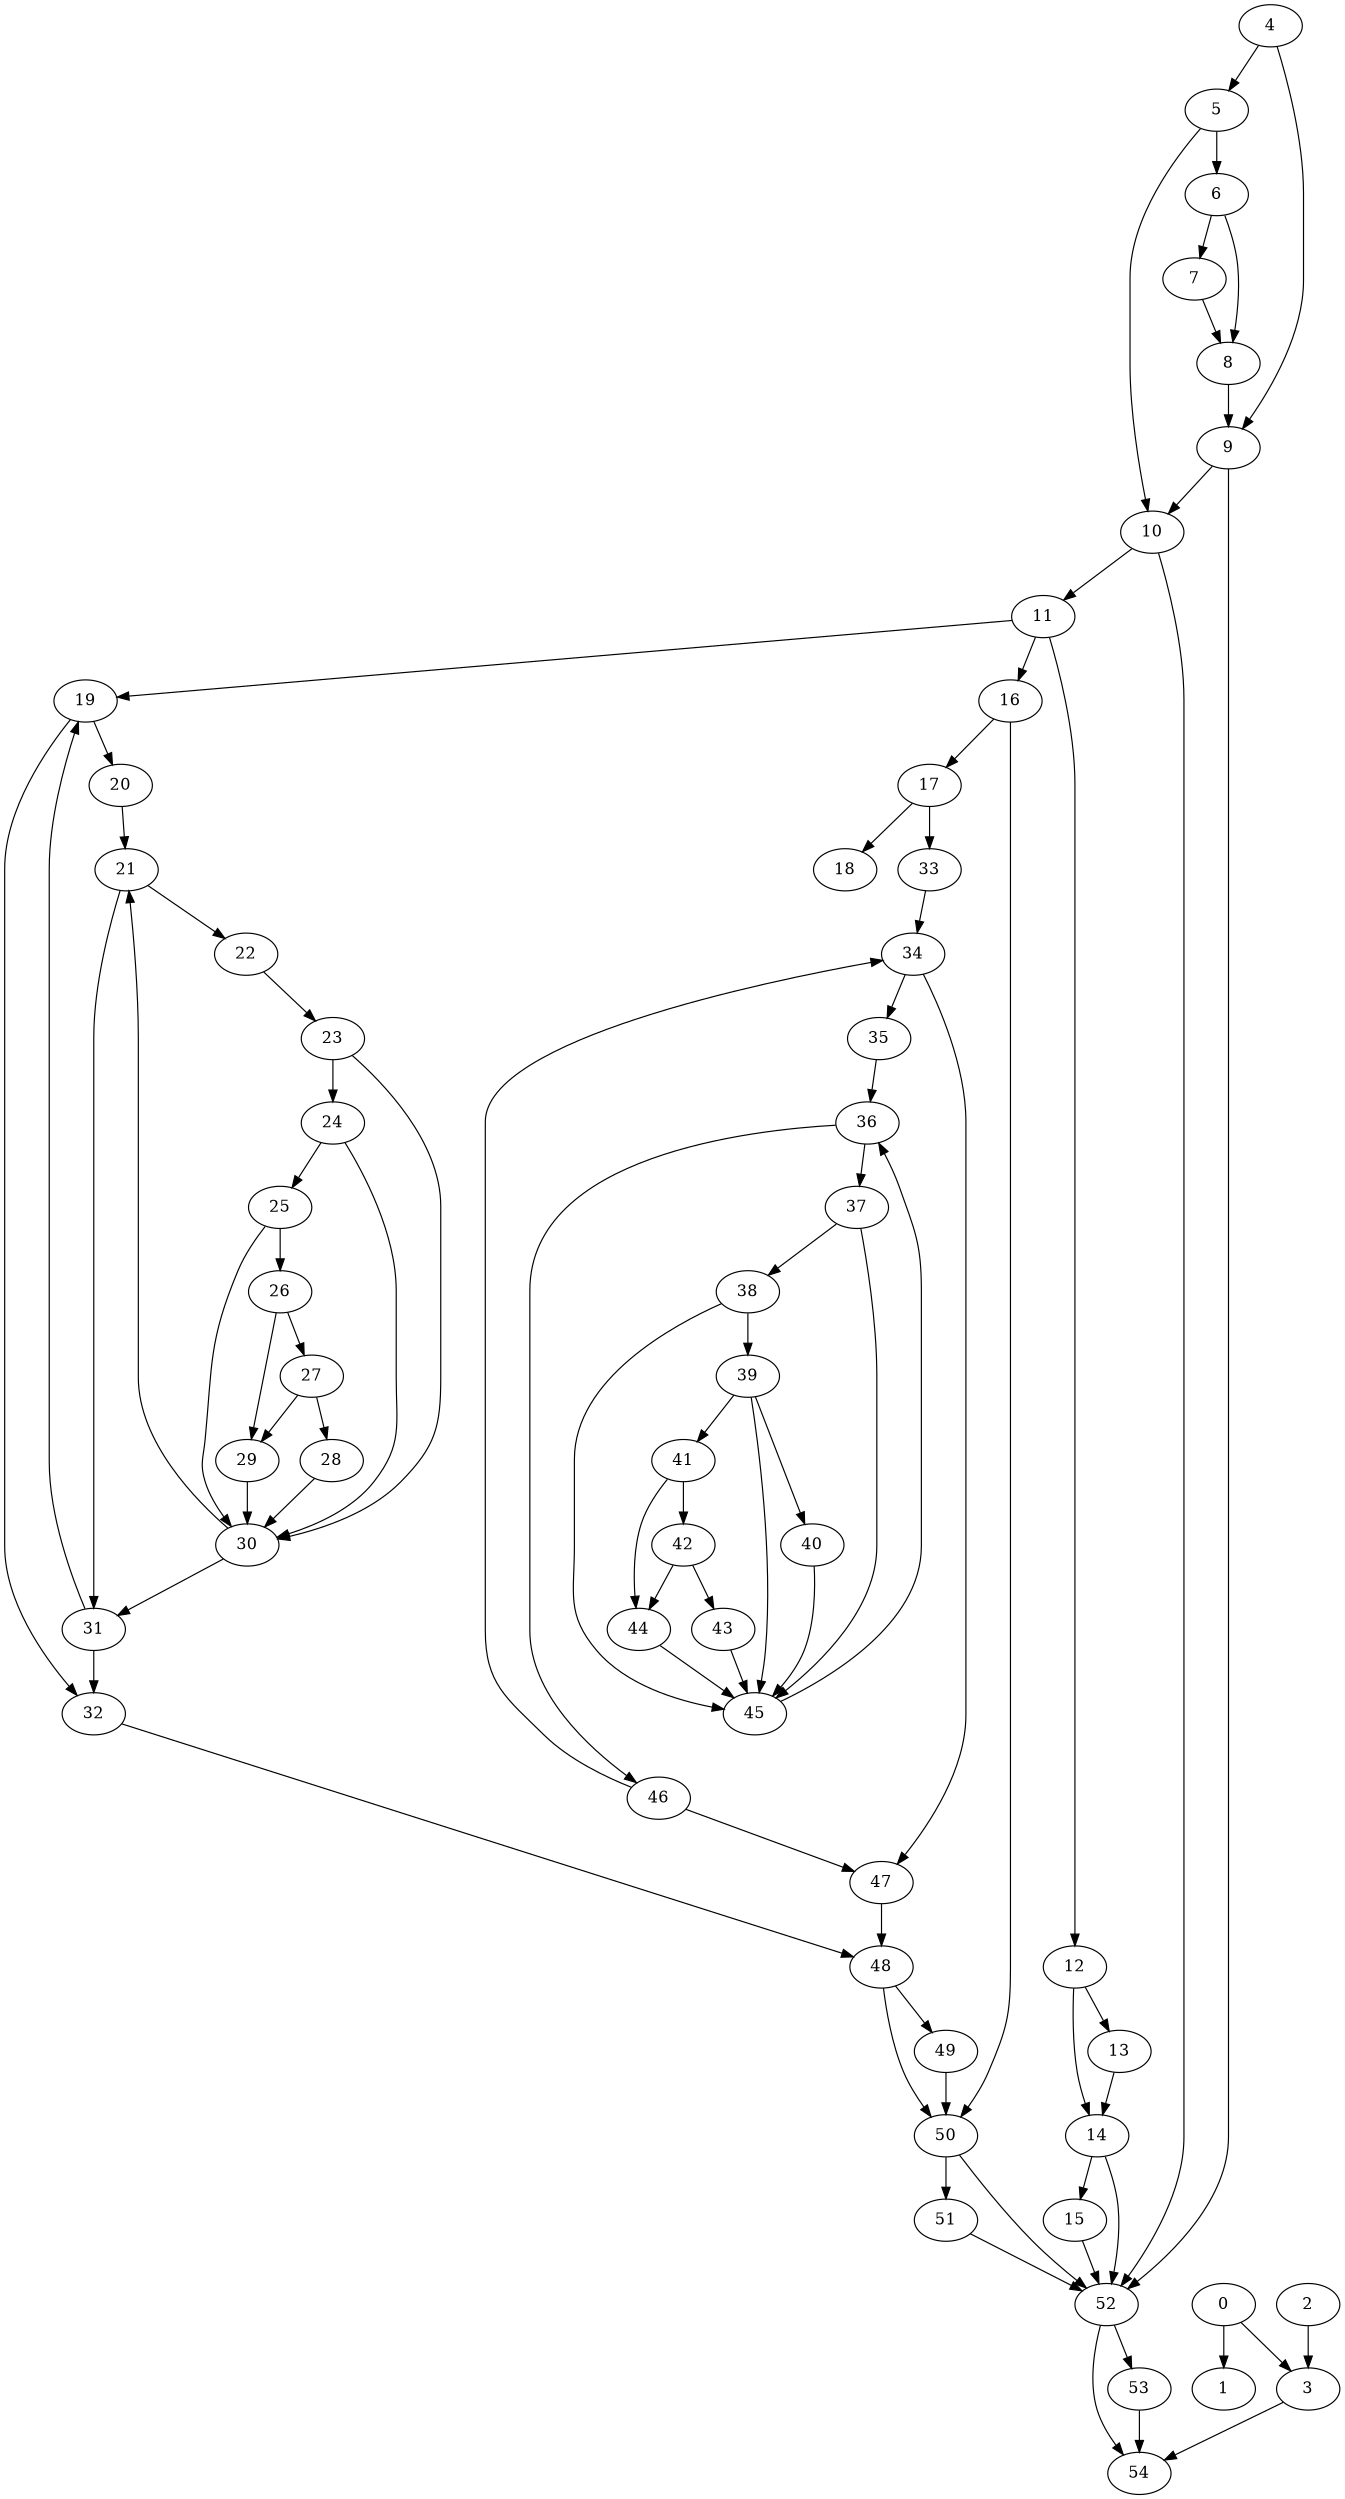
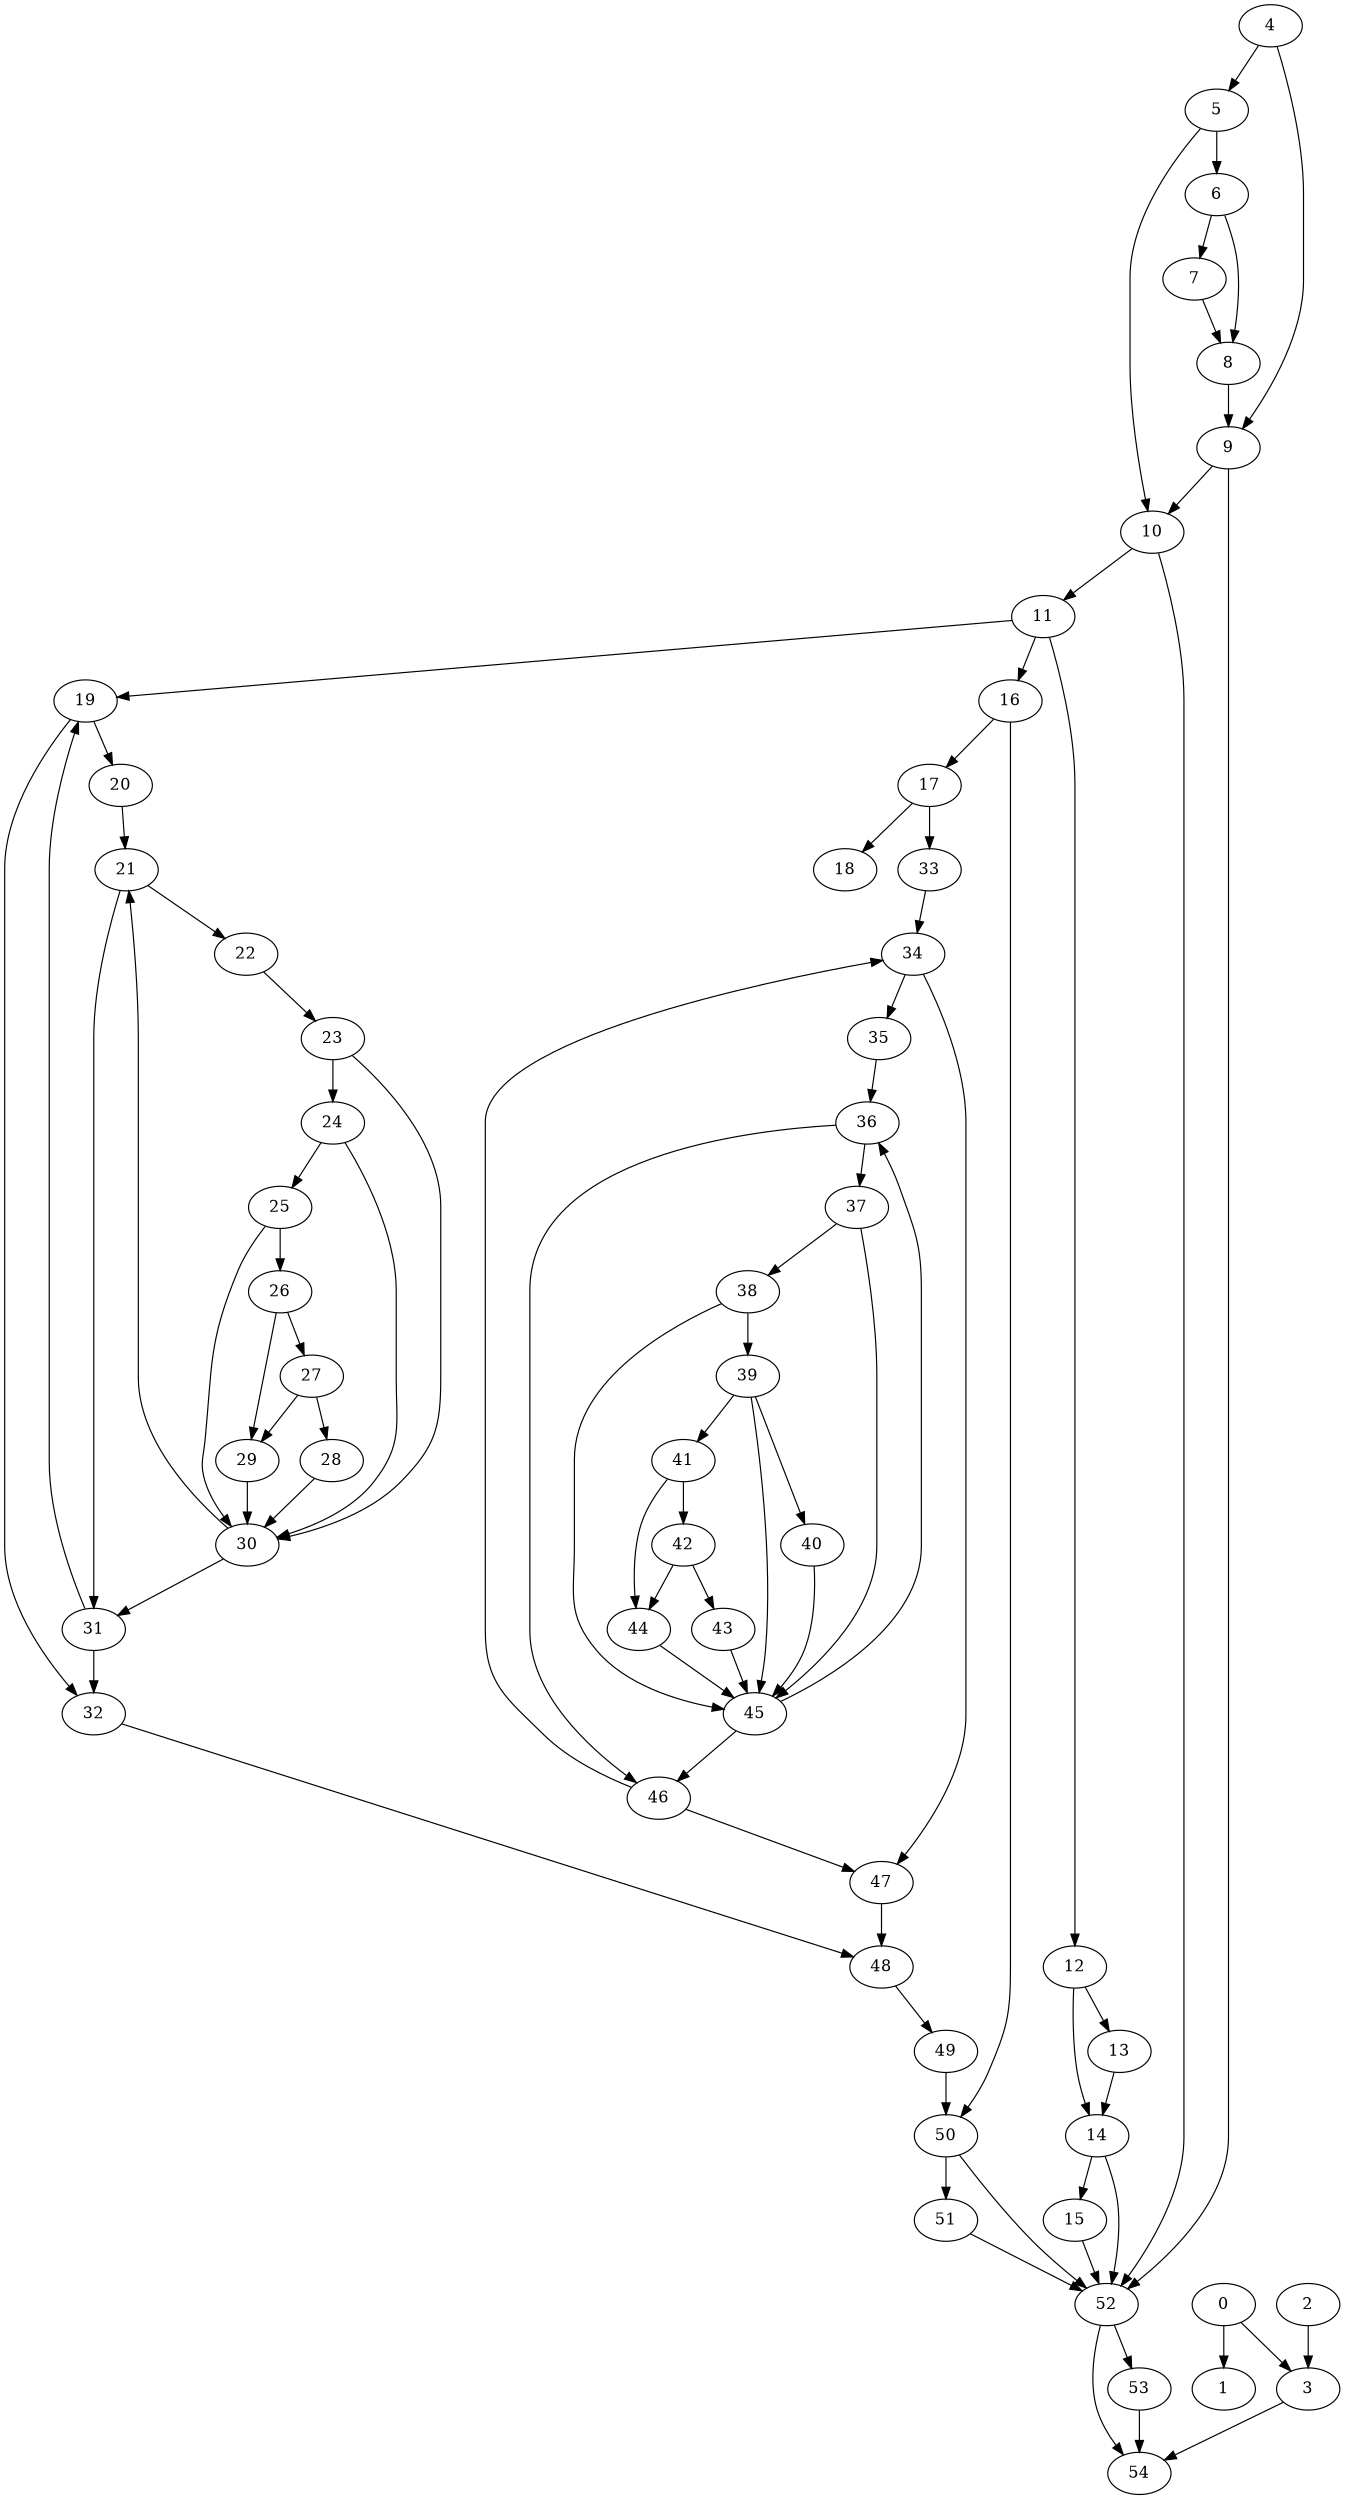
none -> (711, 1752)
(896, 2050) -> none
